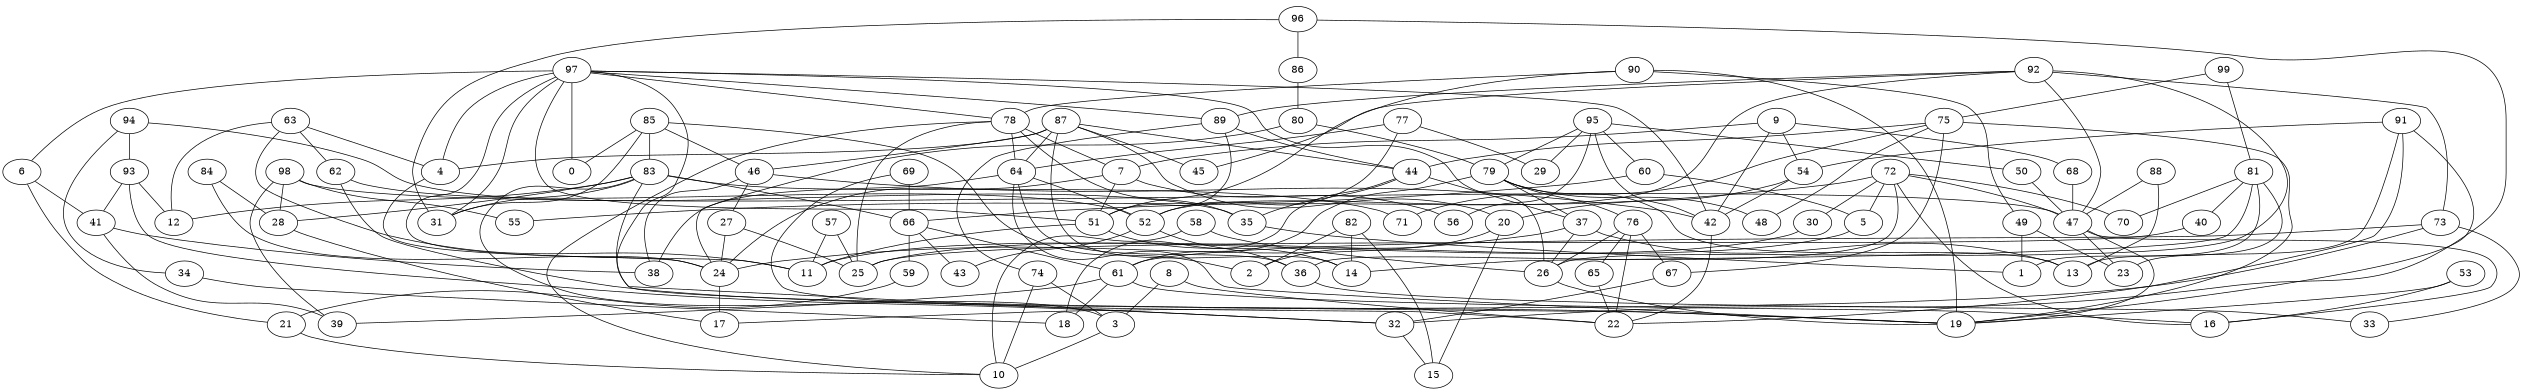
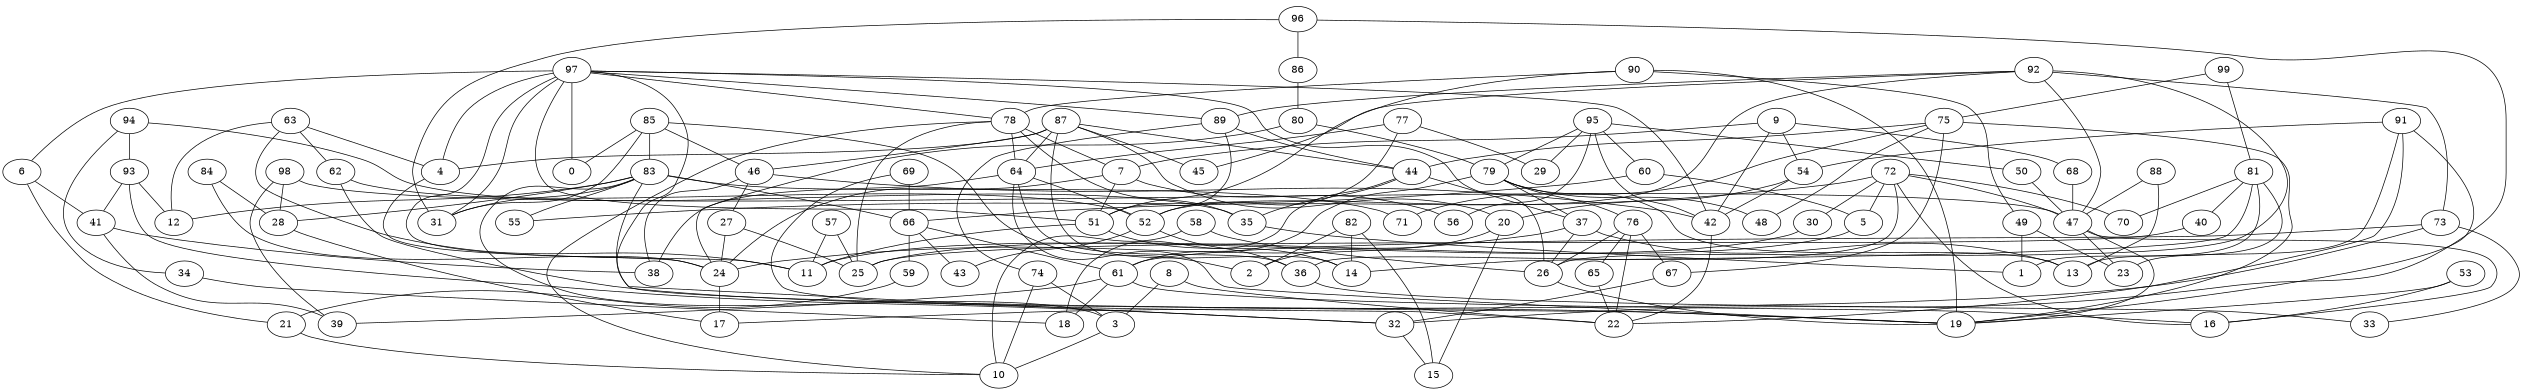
(363, 197) -> (561, 204)
